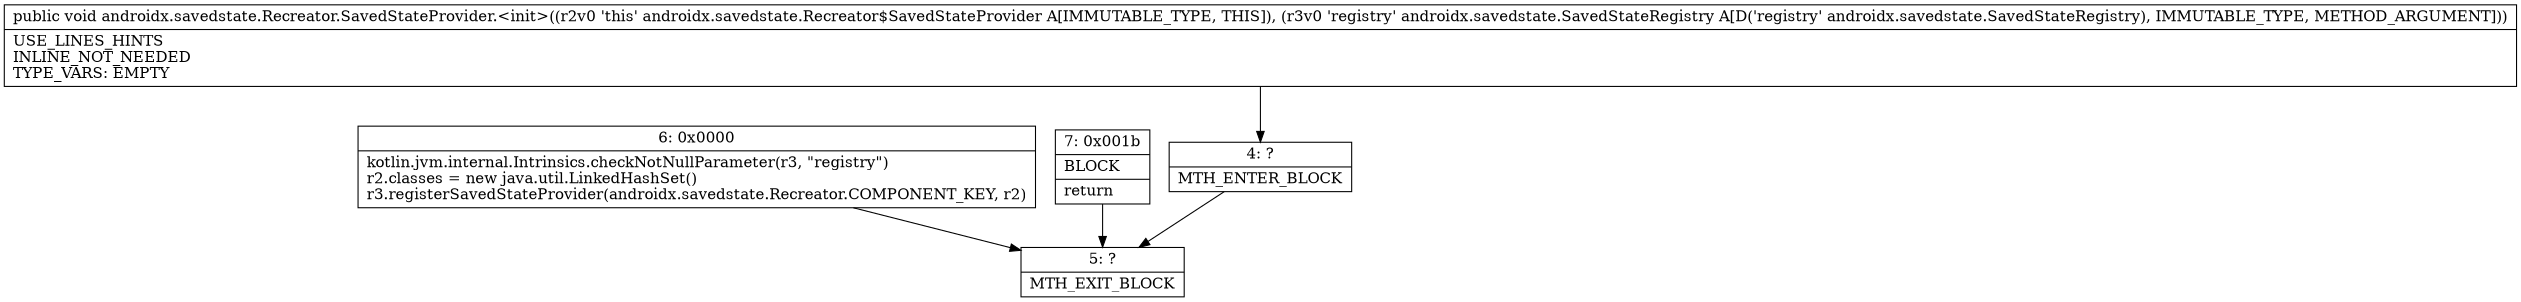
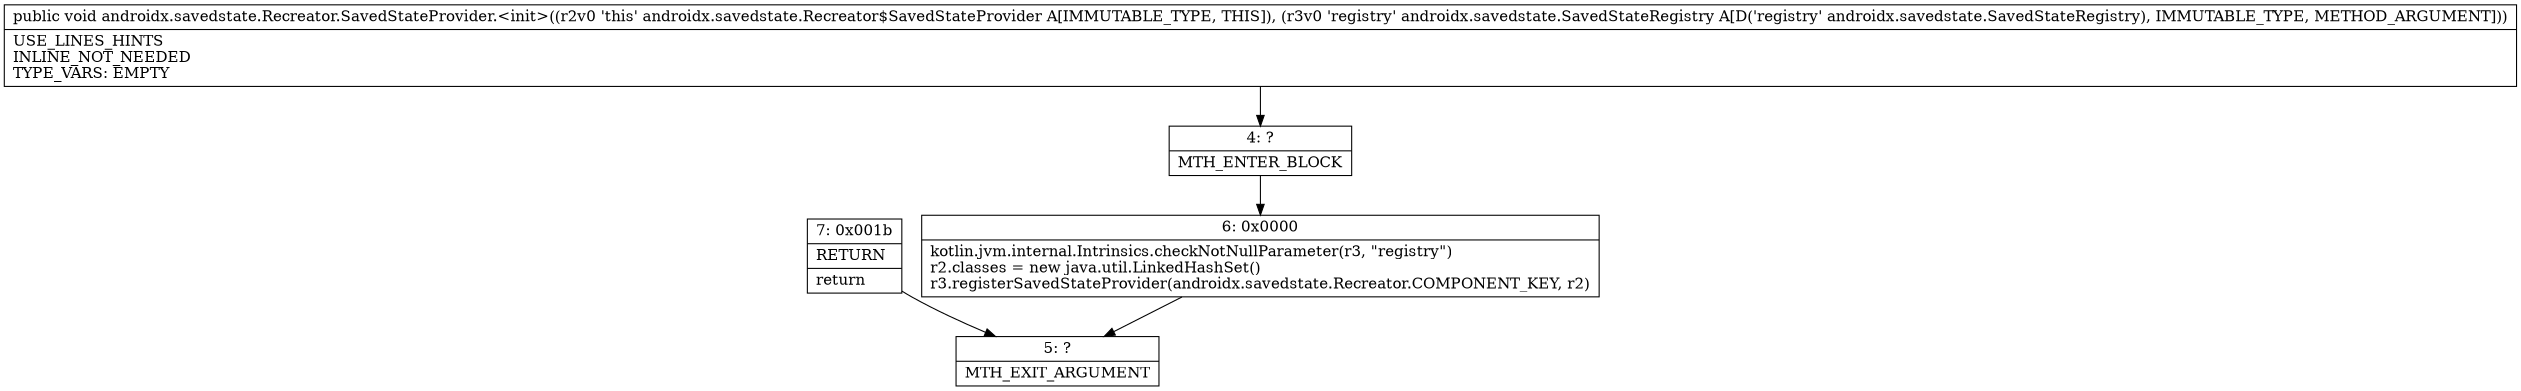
(1092, 166) -> (851, 256)
(1186, 217) -> (1260, 190)
(1103, 284) -> (1058, 373)
